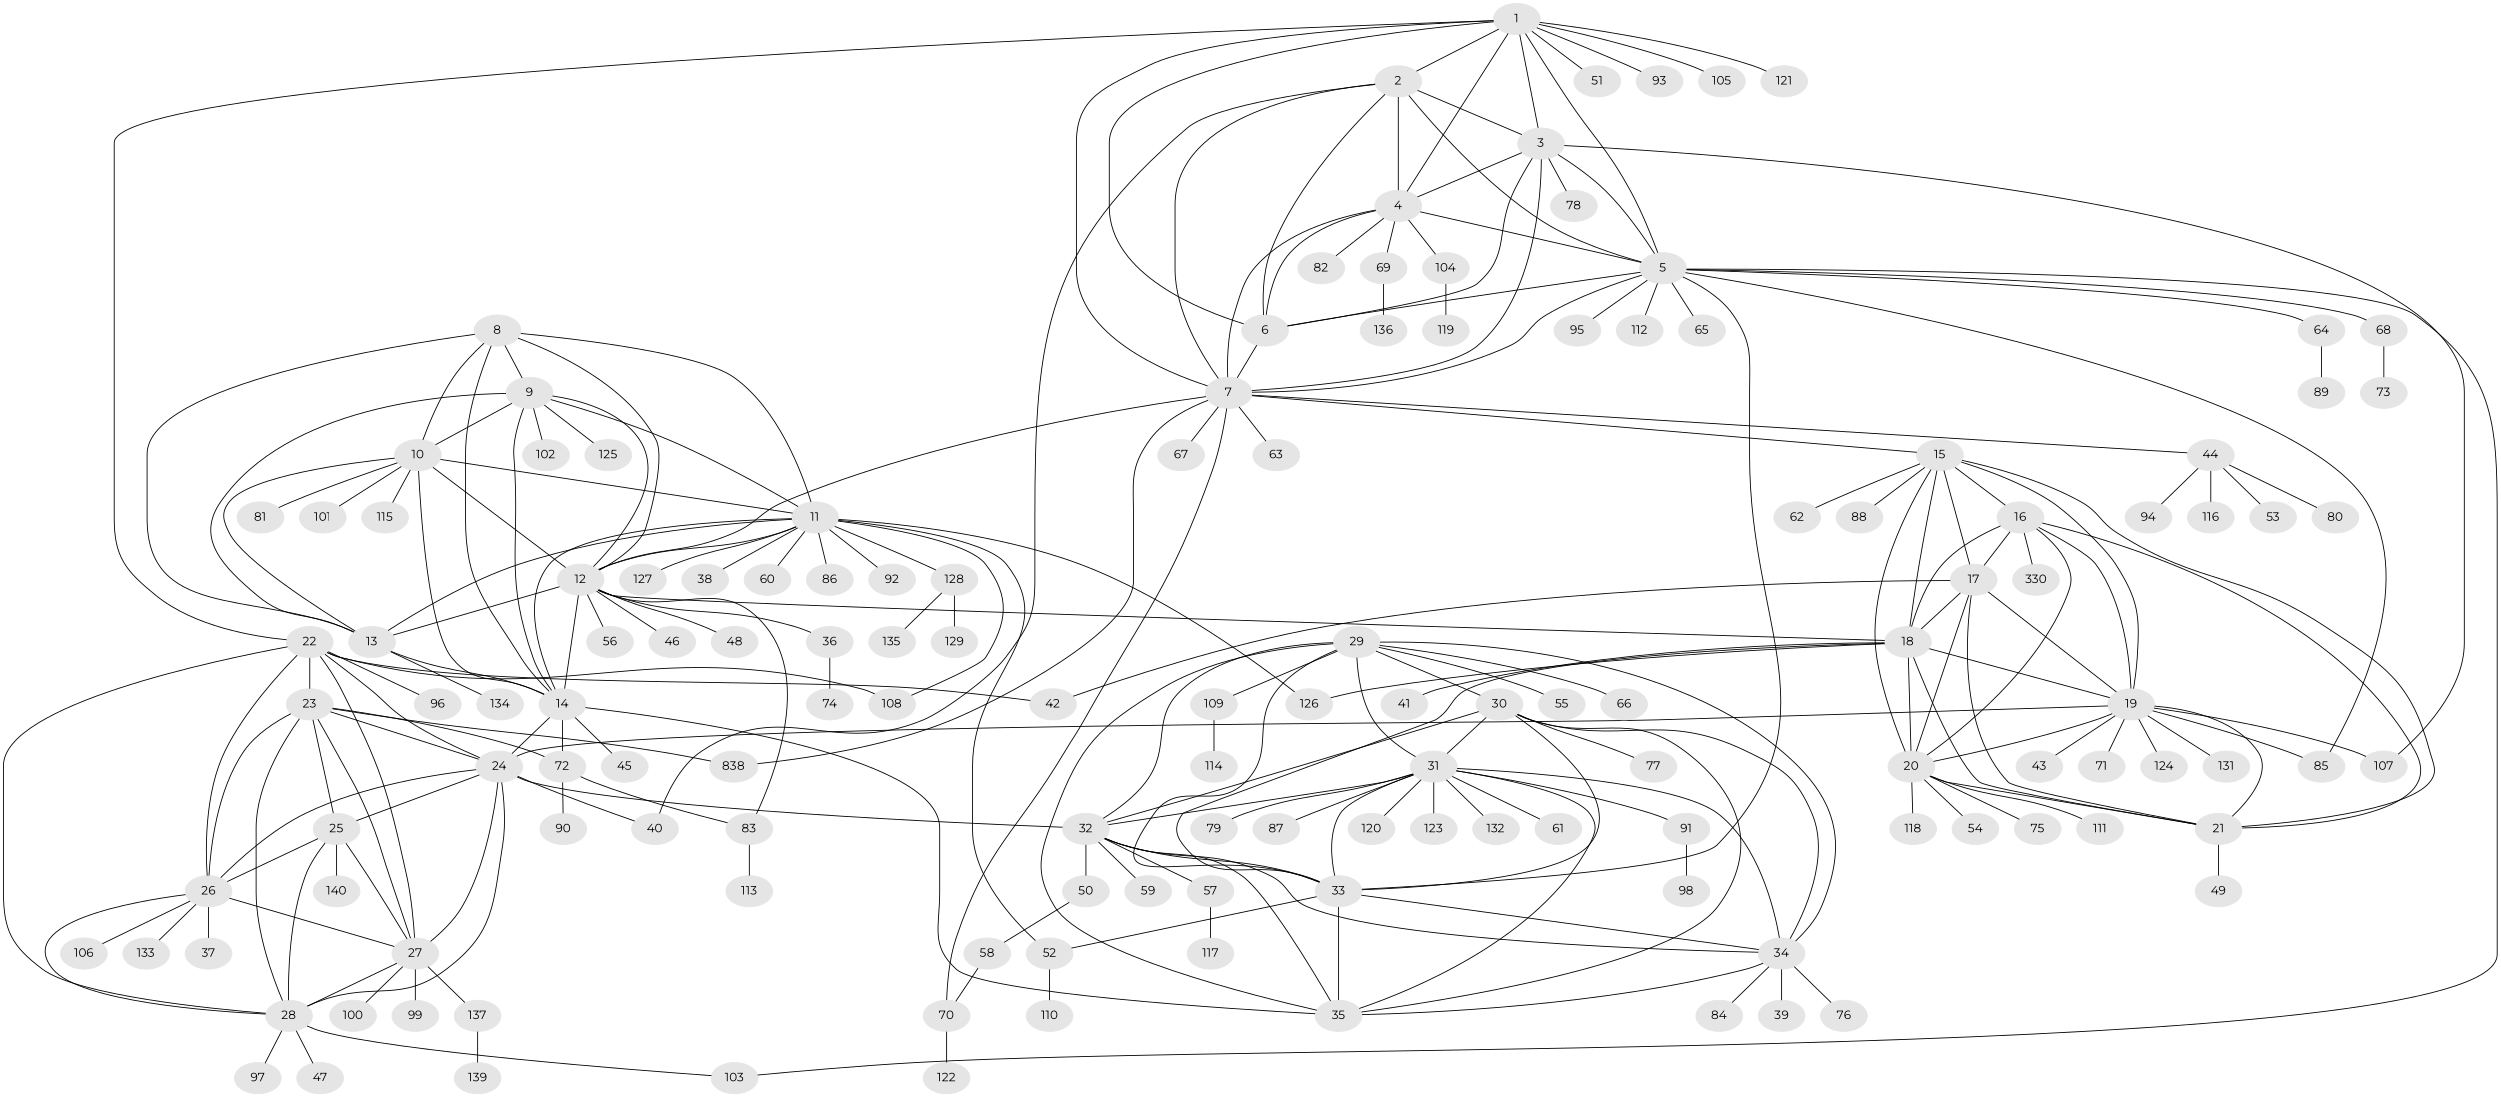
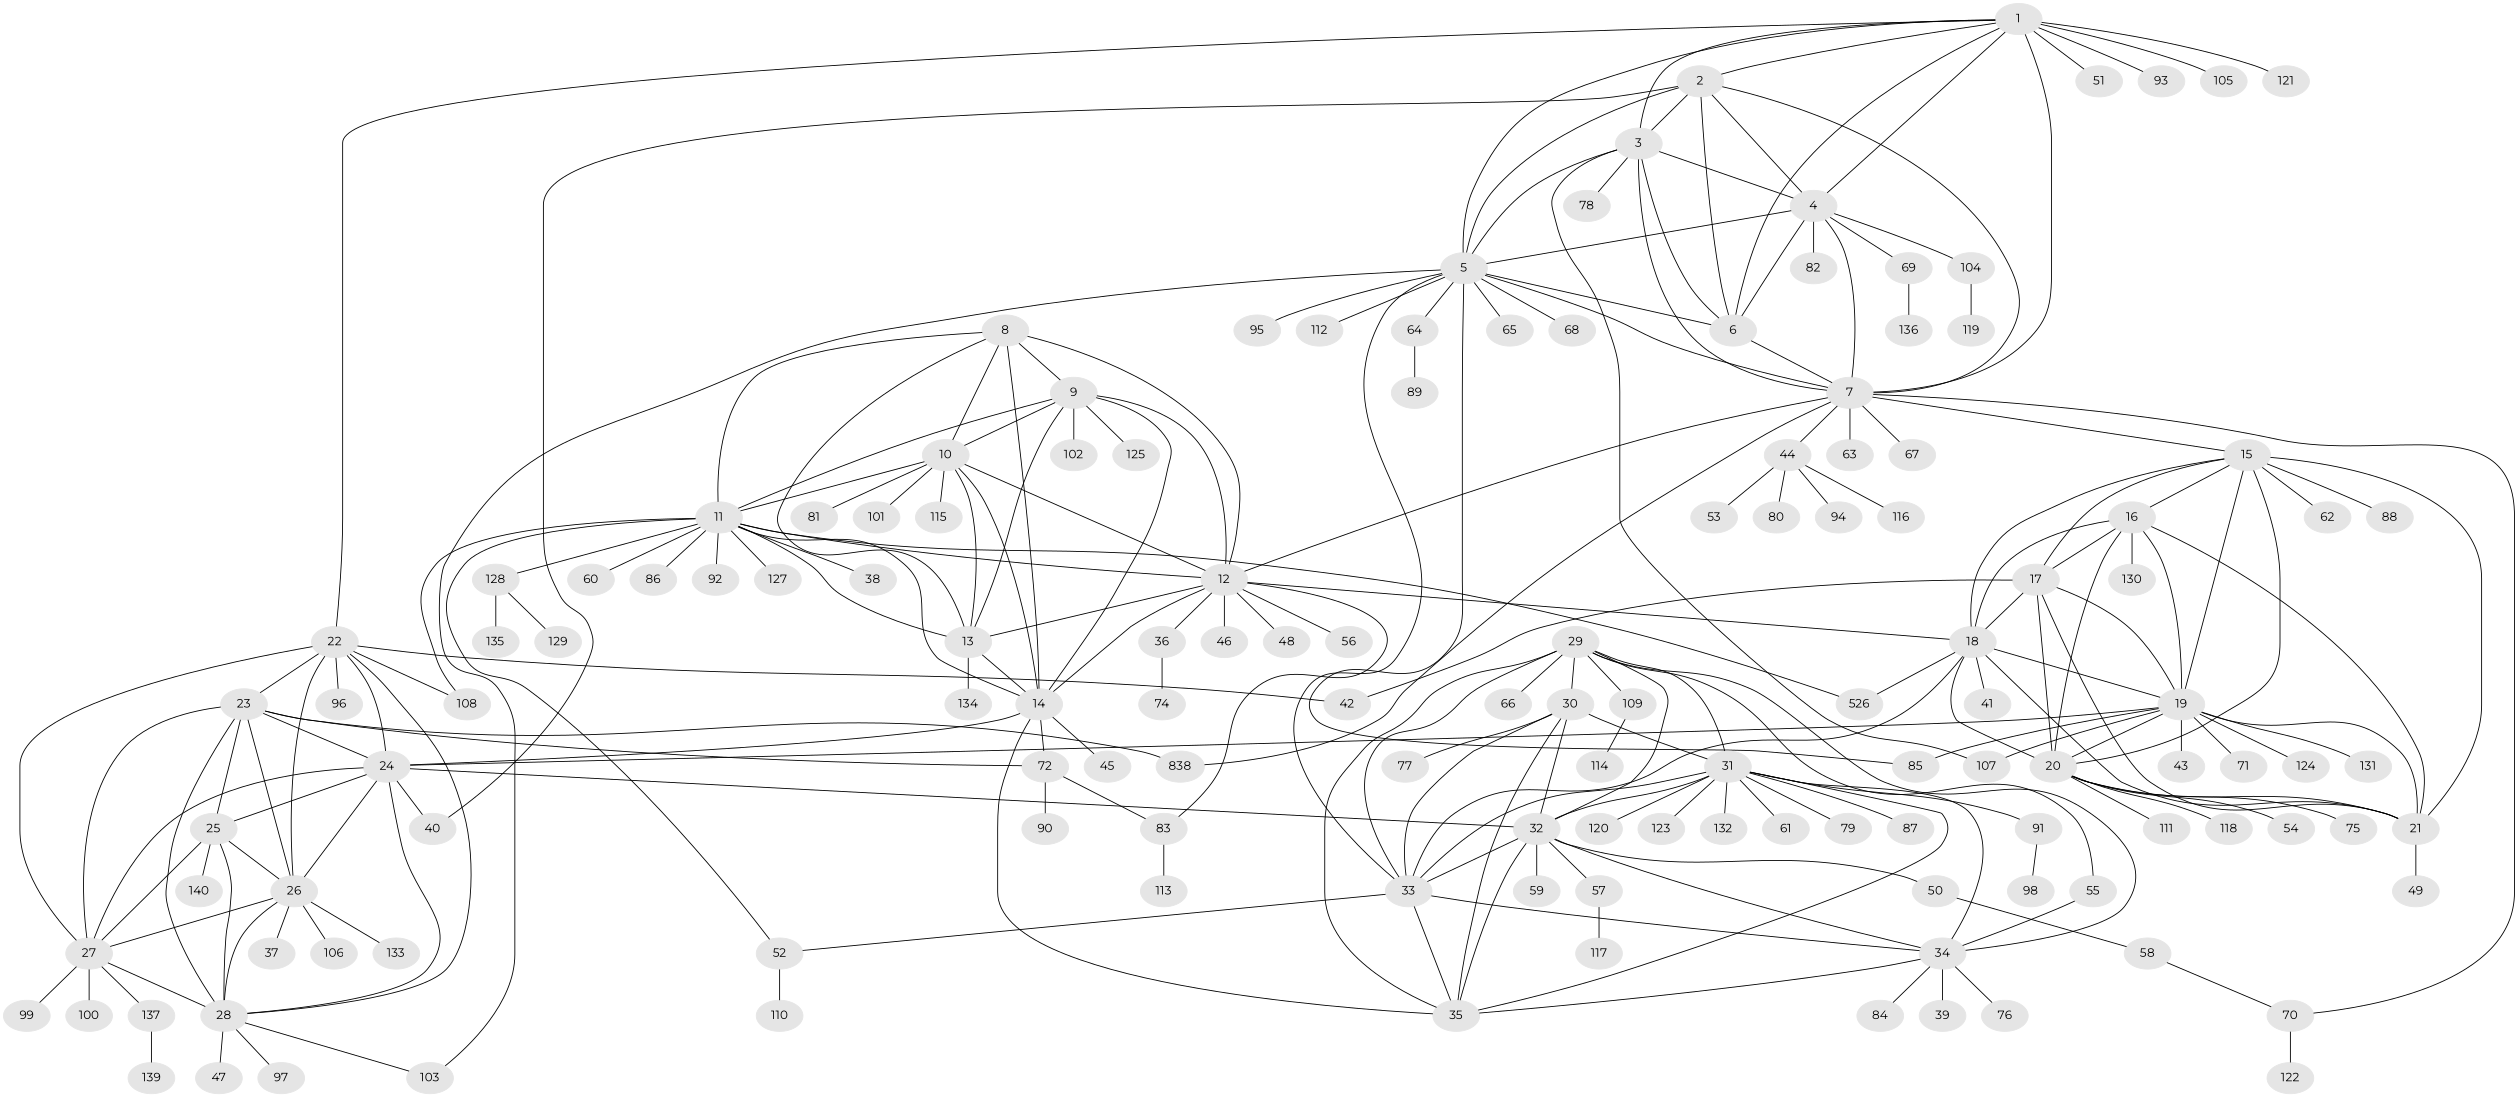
(2384, 393) -> none
(2036, 580) -> (2132, 580)
(1309, 704) -> (1859, 704)
(1742, 749) -> (2019, 924)
